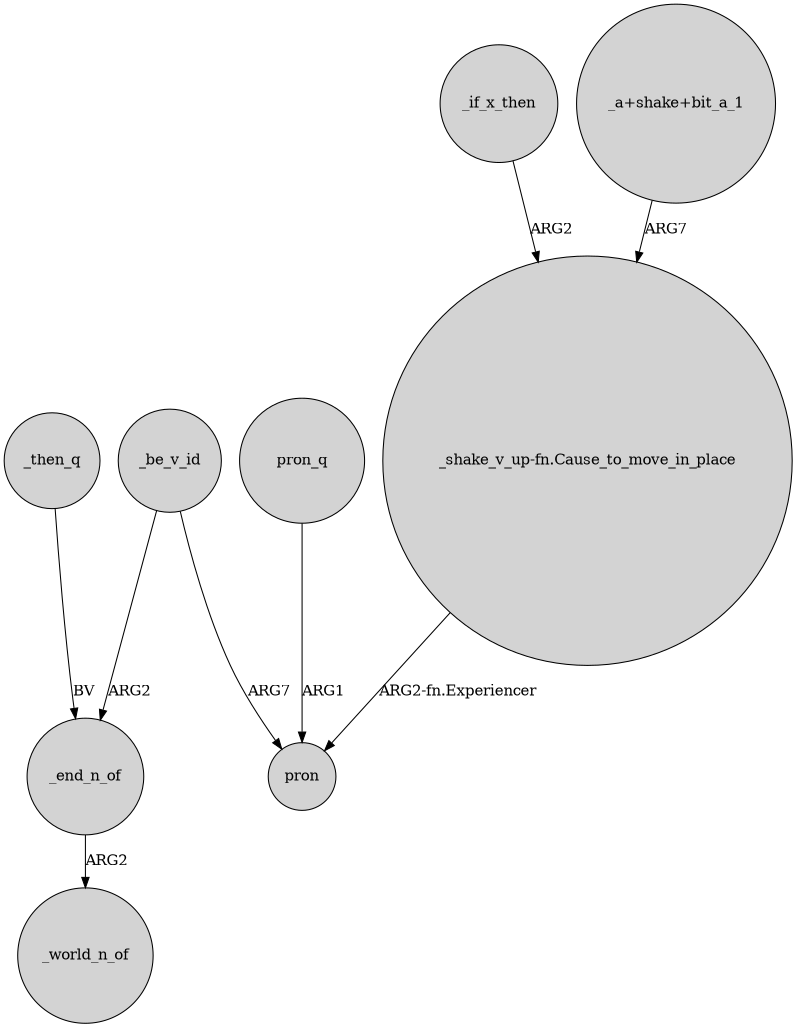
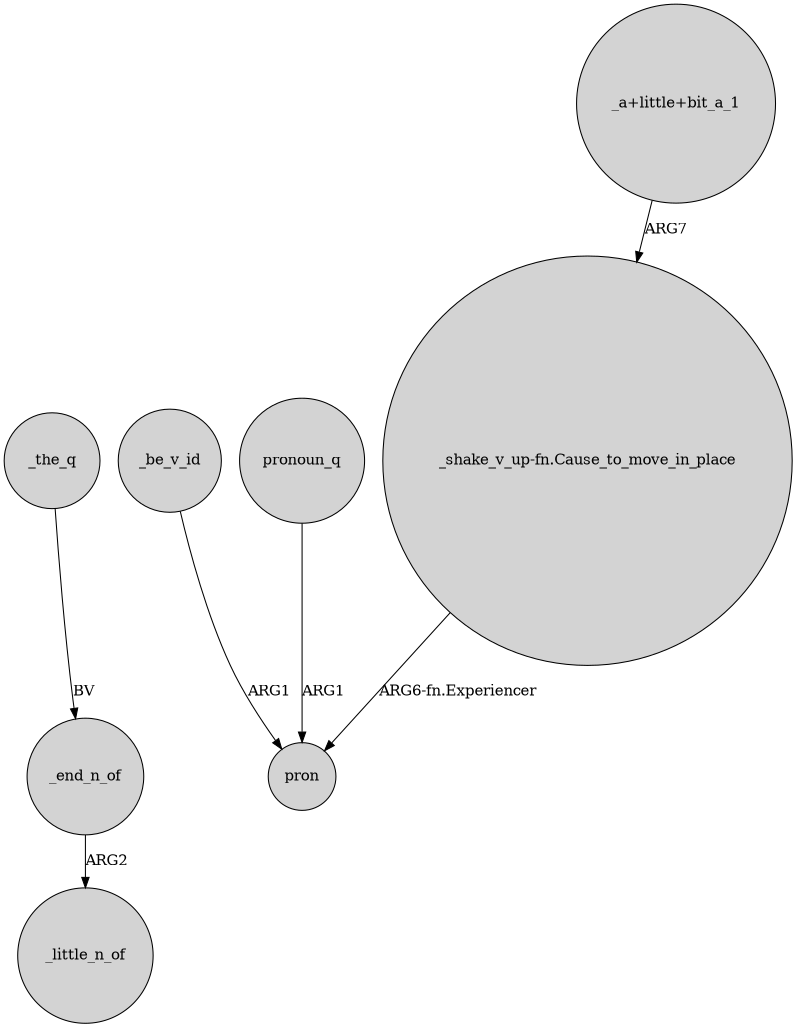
(499, 104) -> none
(676, 104) -> (676, 104)
(52, 461) -> (52, 461)
(302, 461) -> (302, 461)
(130, 610) -> none
(269, 692) -> (269, 692)
(458, 692) -> (458, 692)
(85, 956) -> (85, 956)
